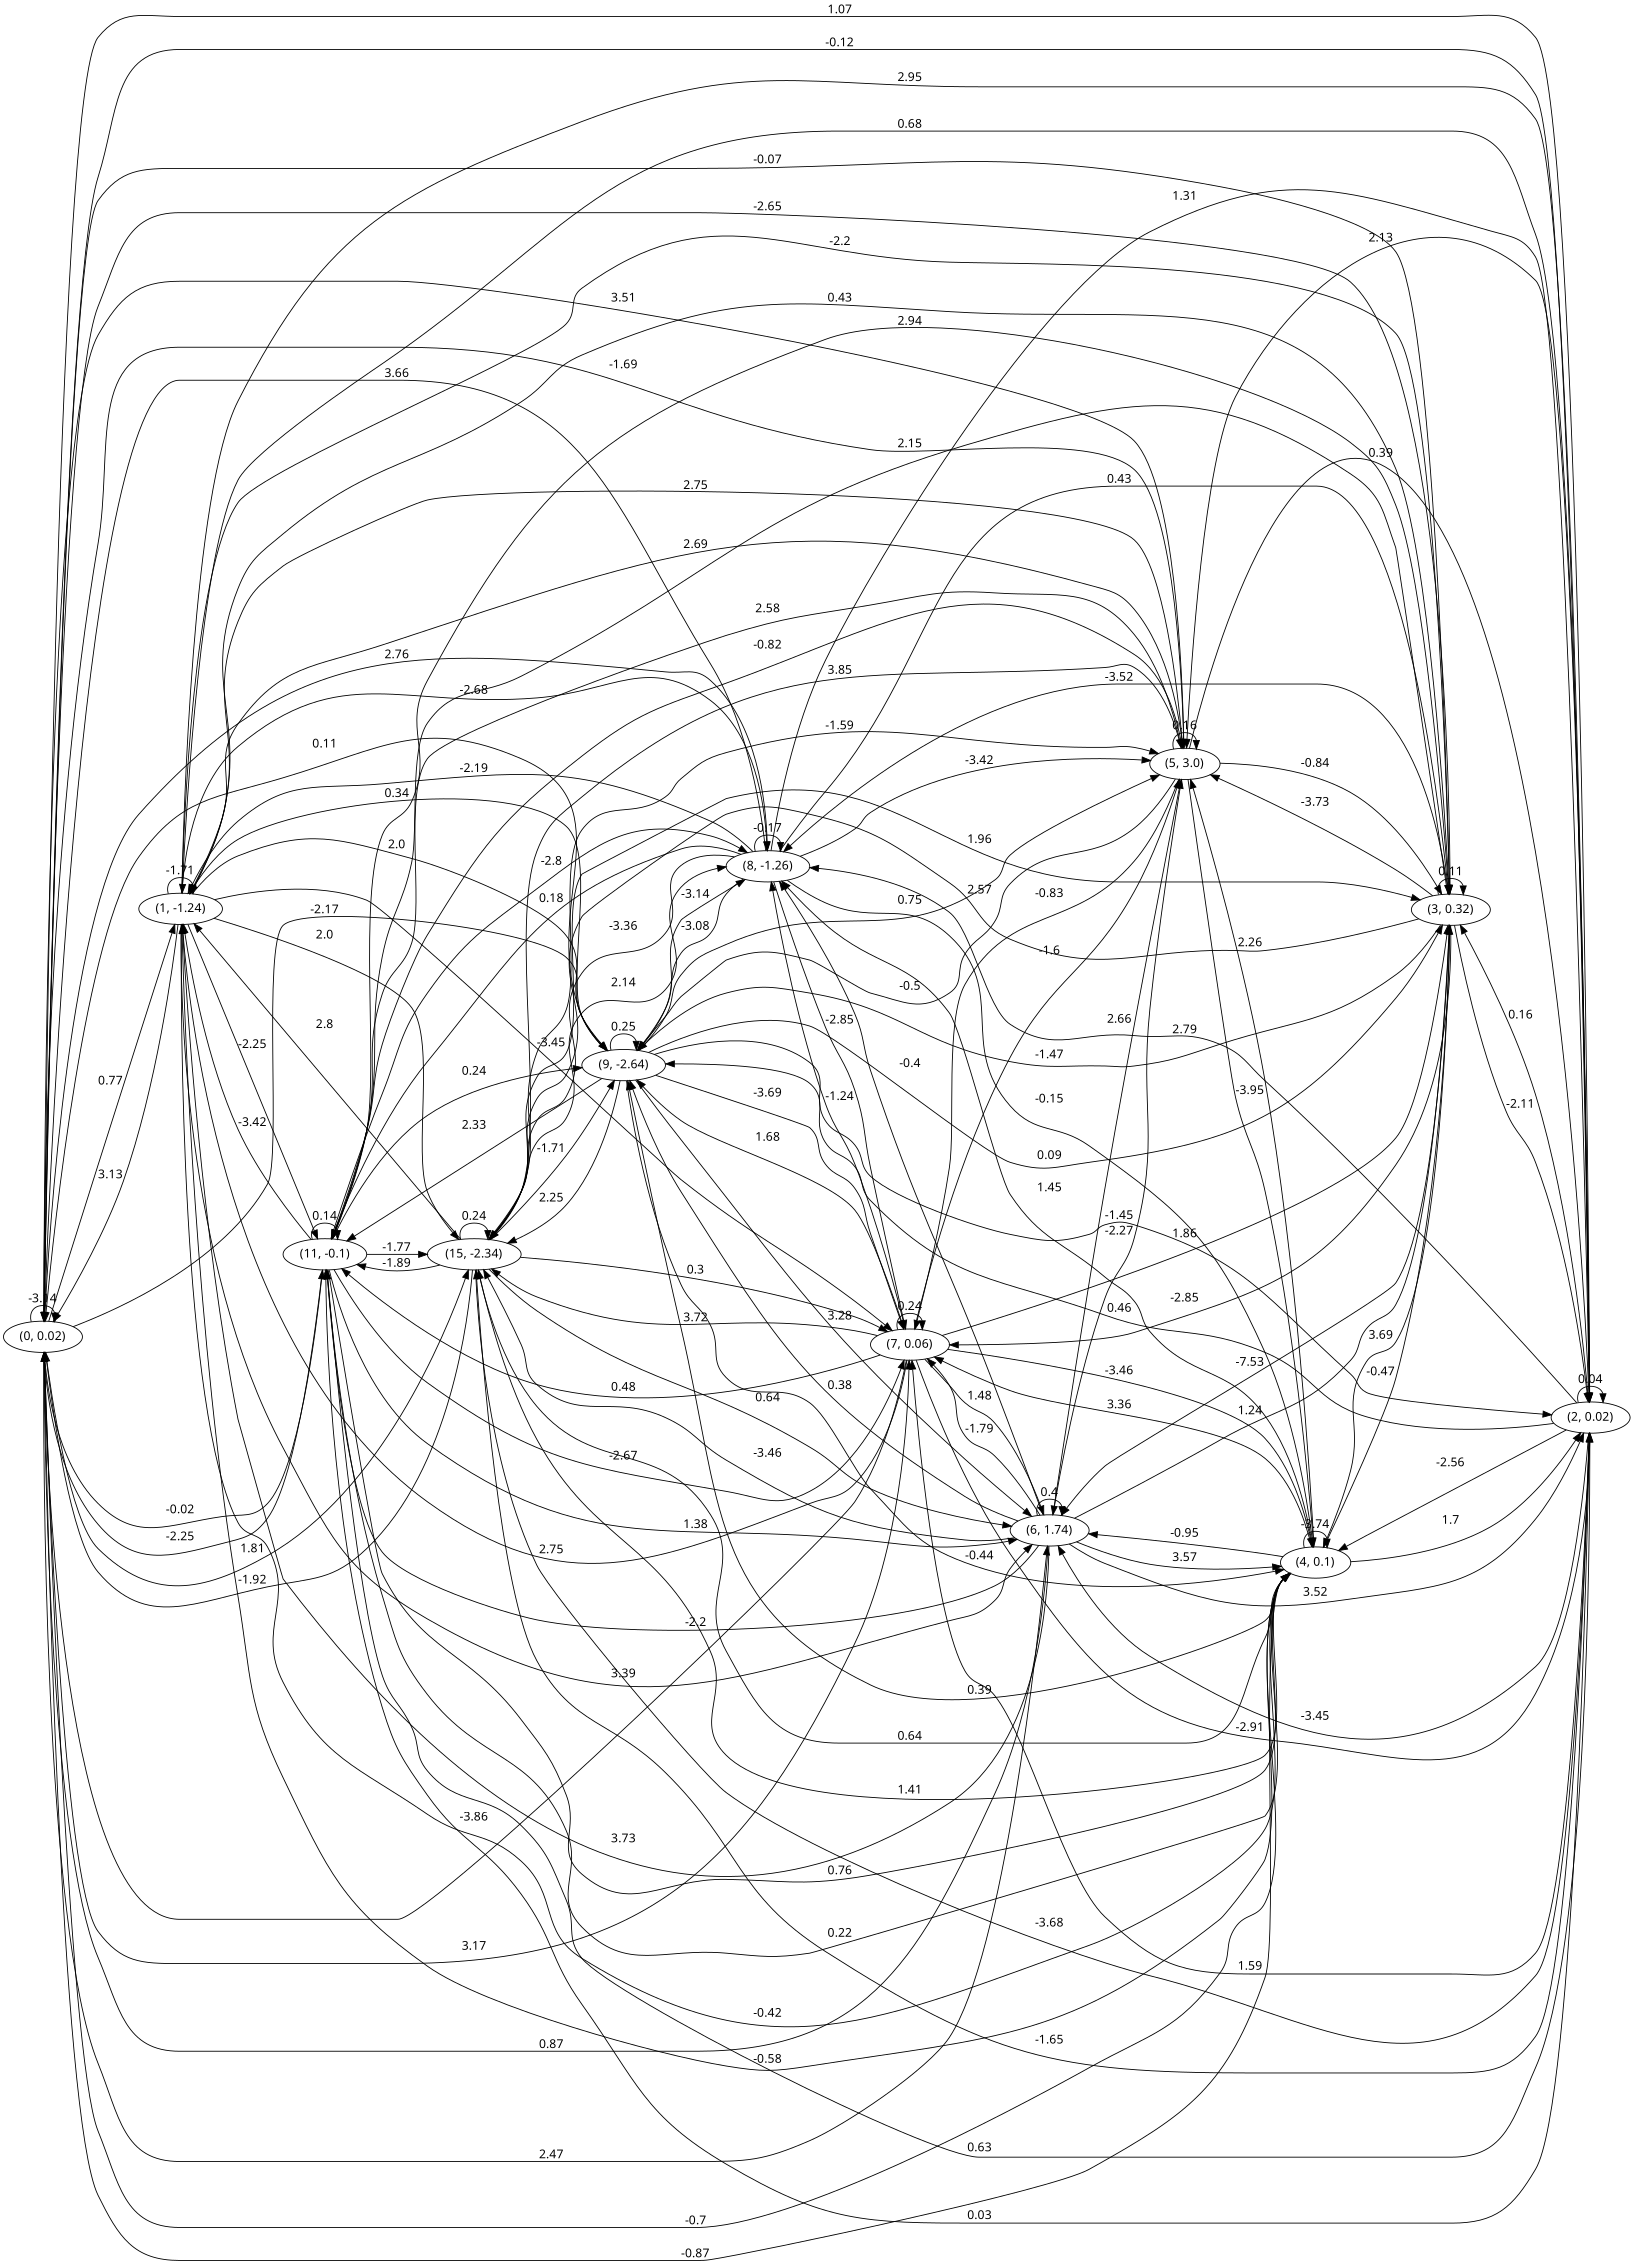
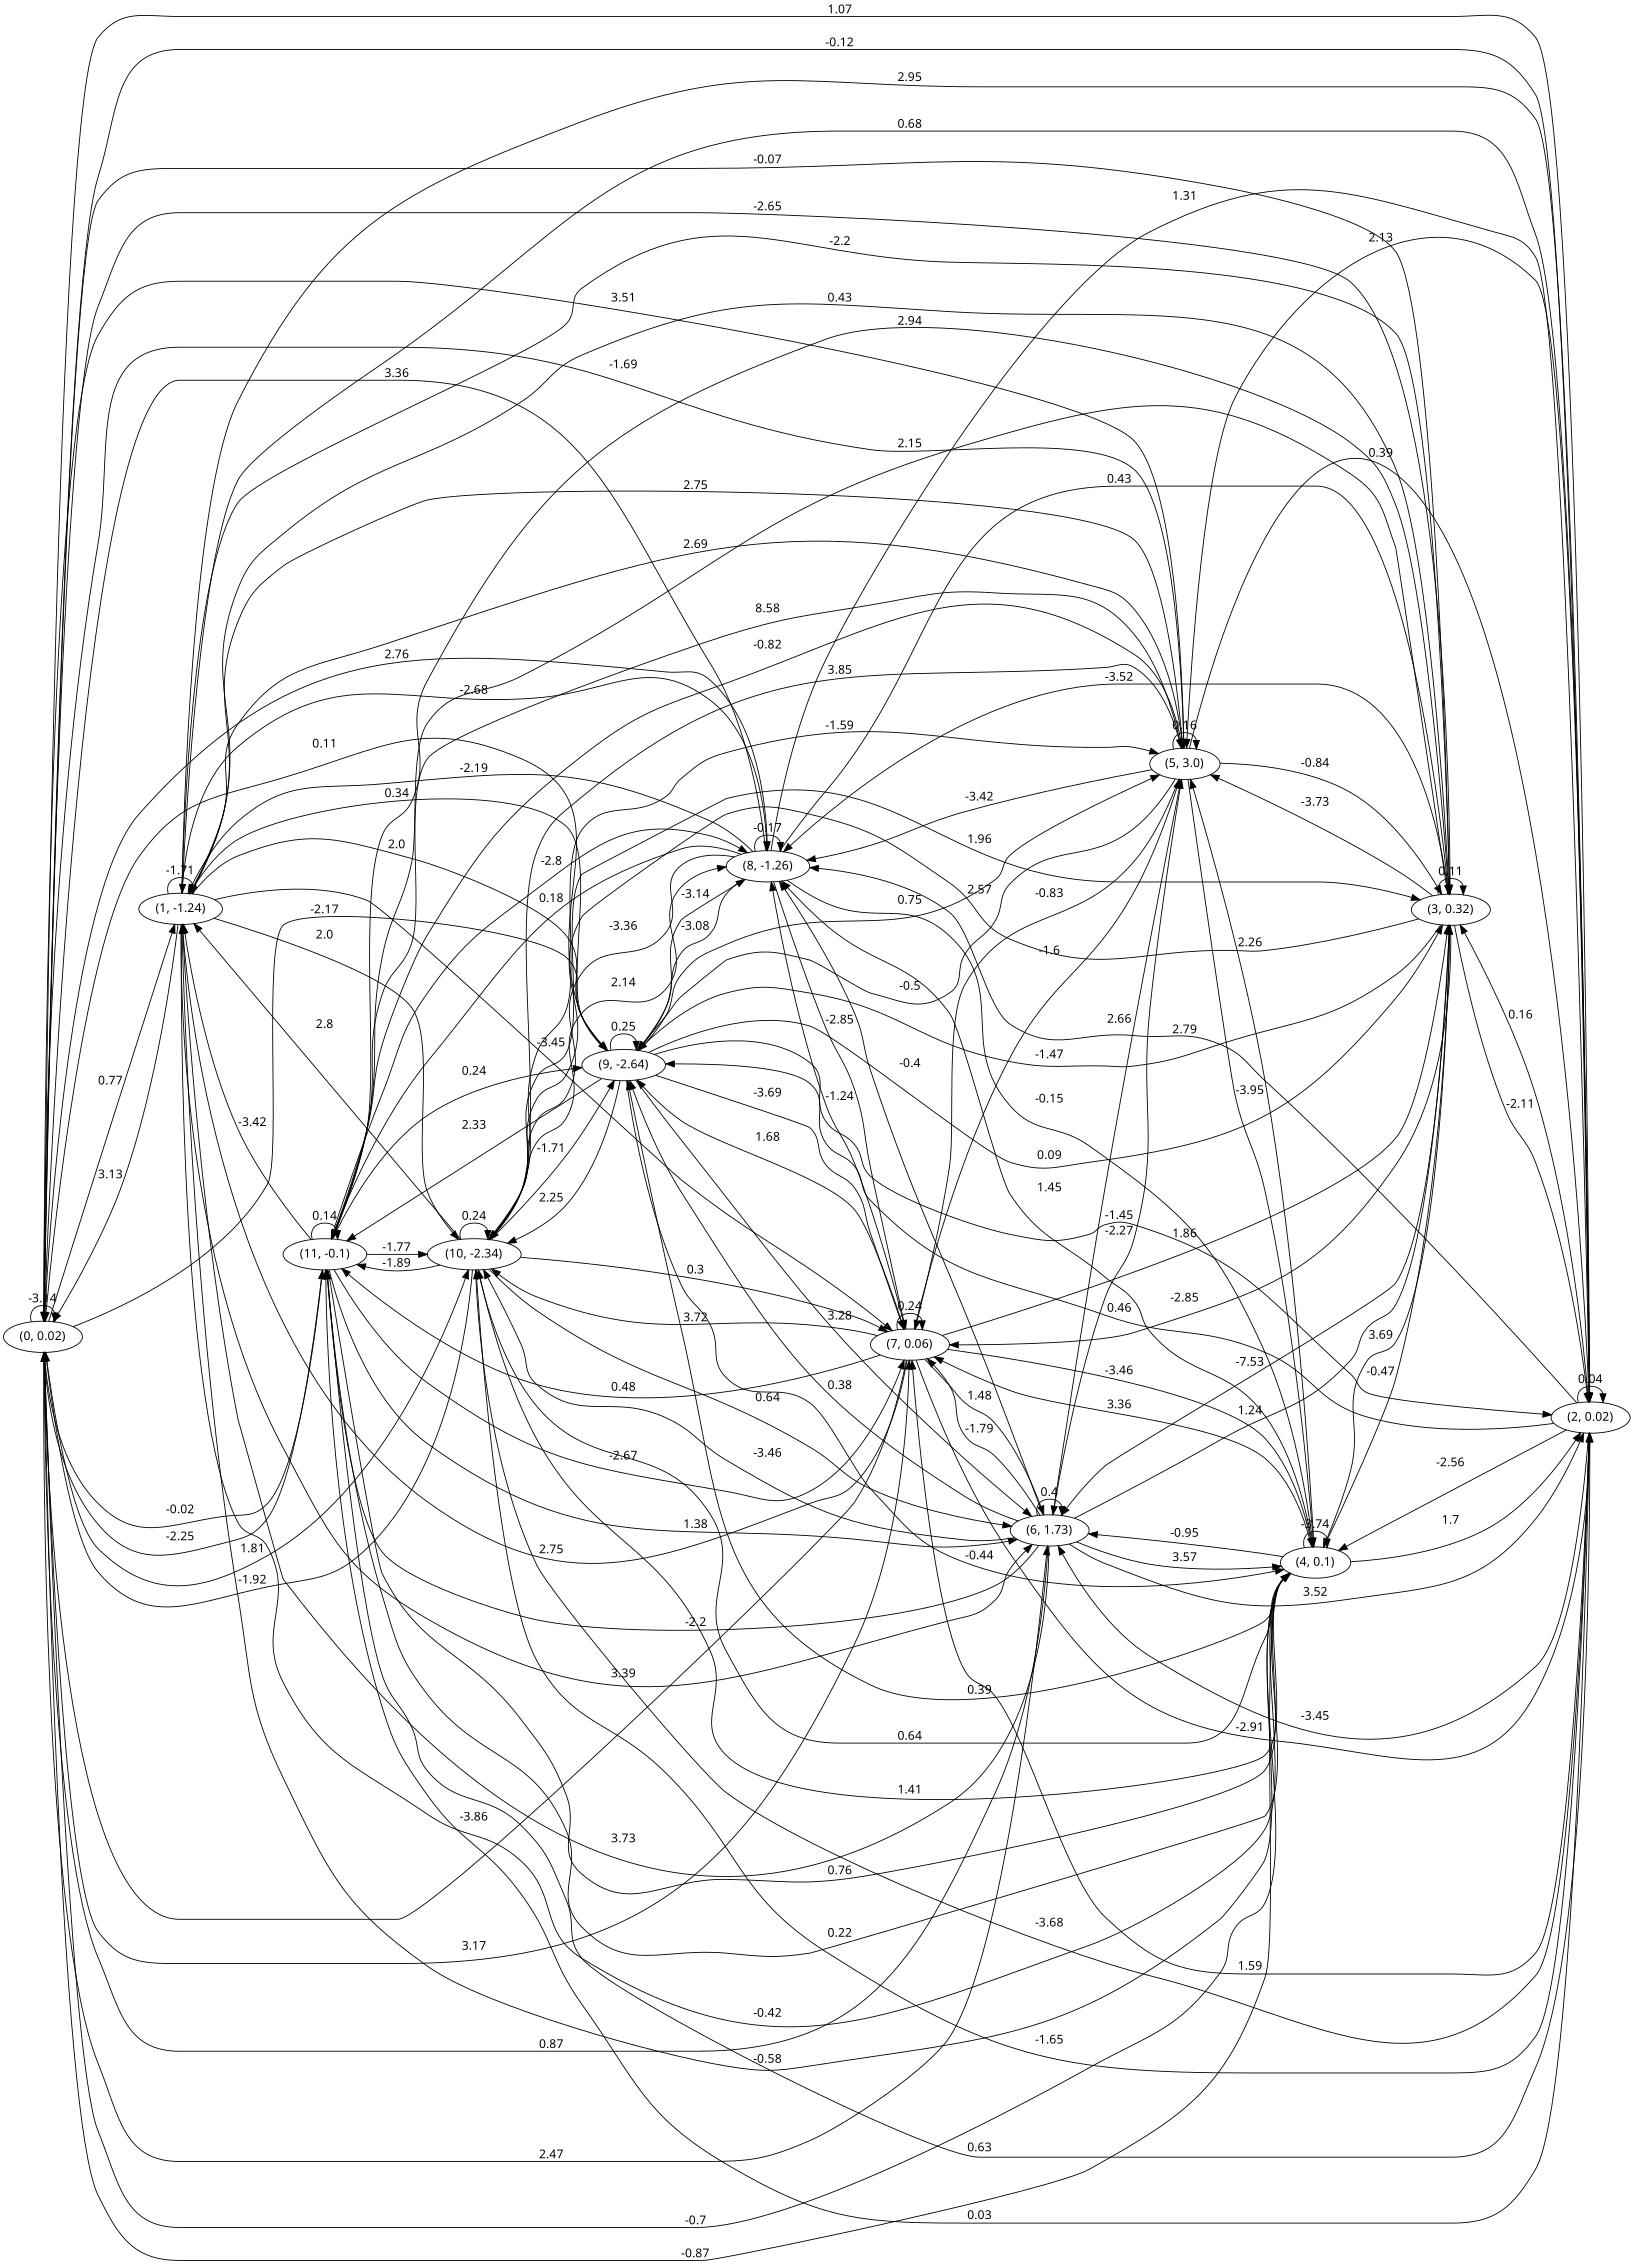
(397, 374) -> (397, 374)
(768, 609) -> (768, 609)
(961, 775) -> (982, 807)
(251, 1078) -> none
(474, 1254) -> (474, 1254)
(1050, 1530) -> (1050, 1530)
